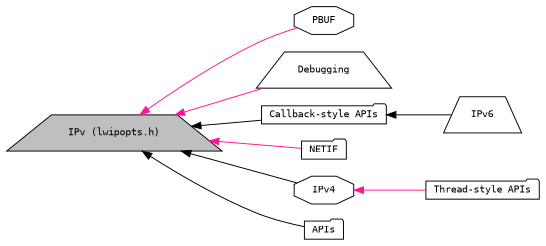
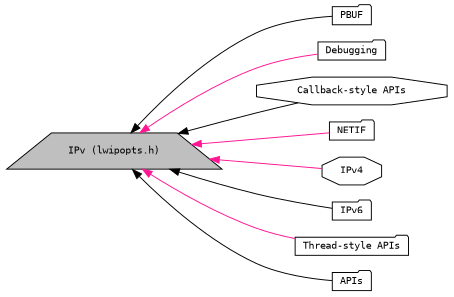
(324, 21) -> (352, 16)
(220, 63) -> (225, 51)
(324, 70) -> (352, 51)
(324, 115) -> (352, 91)
(424, 115) -> (255, 194)
(483, 115) -> (352, 211)
(244, 168) -> (271, 164)
(395, 190) -> (220, 213)
